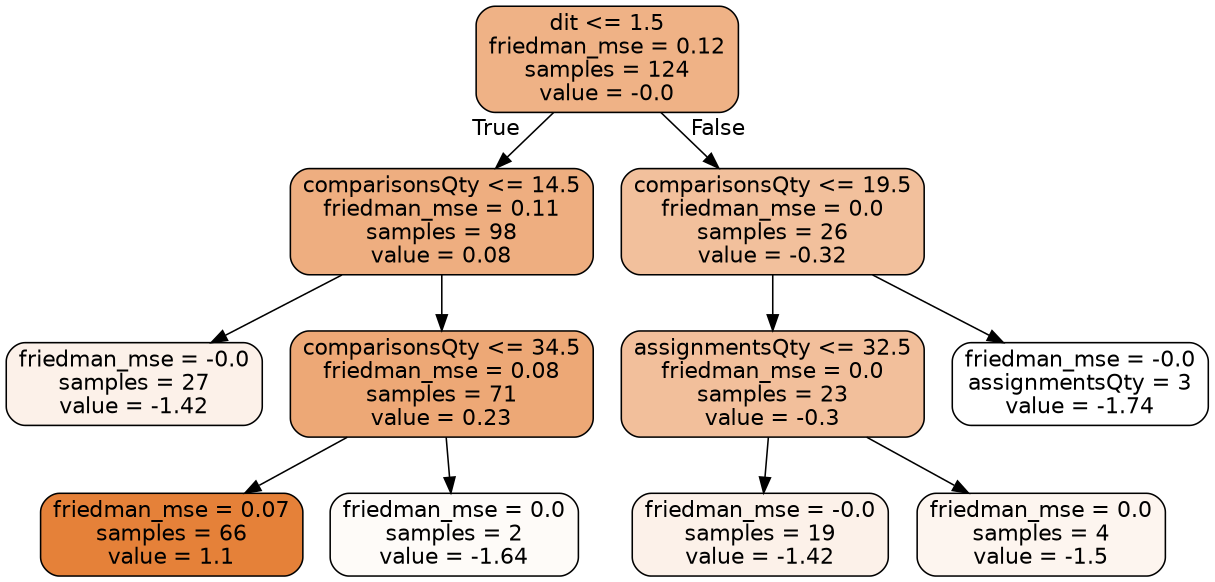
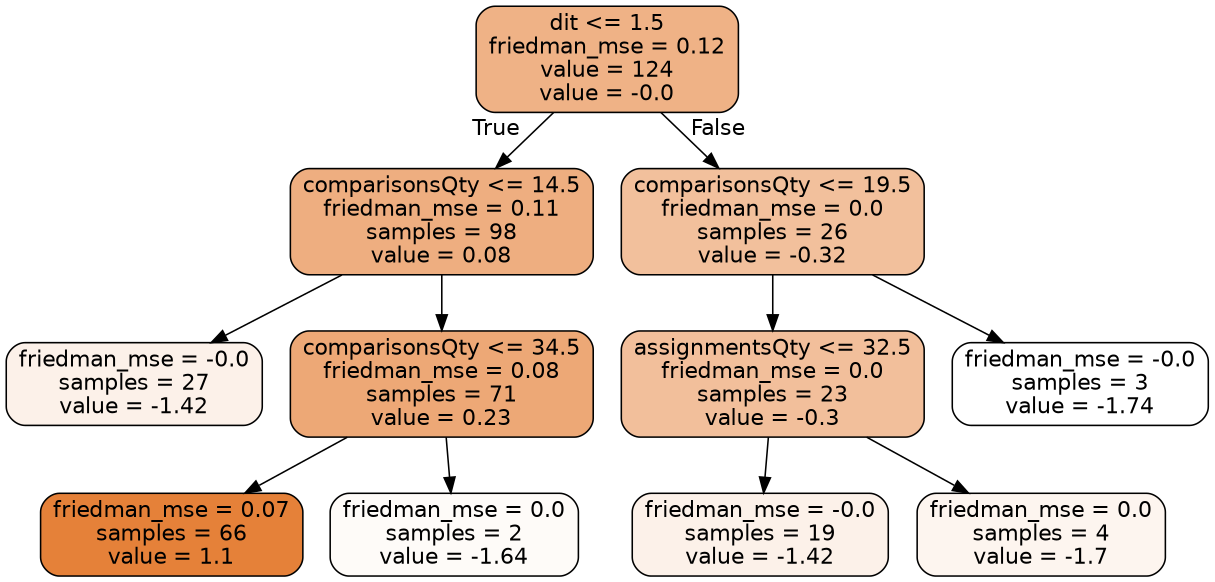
(607, 59) -> (607, 59)
(1080, 384) -> (1080, 384)
(1041, 535) -> (1041, 535)
